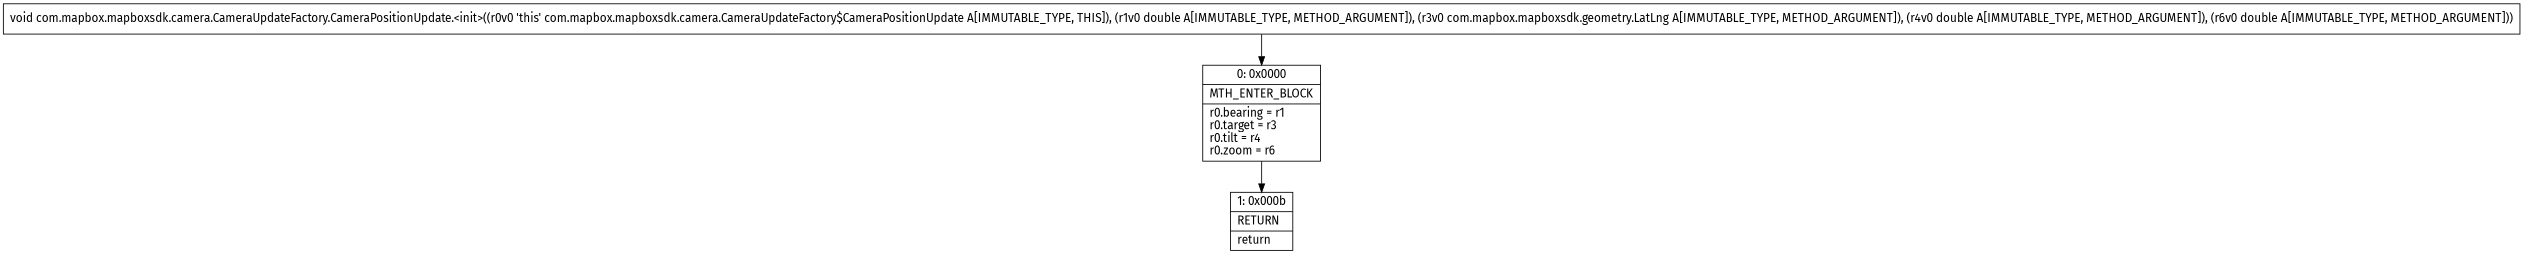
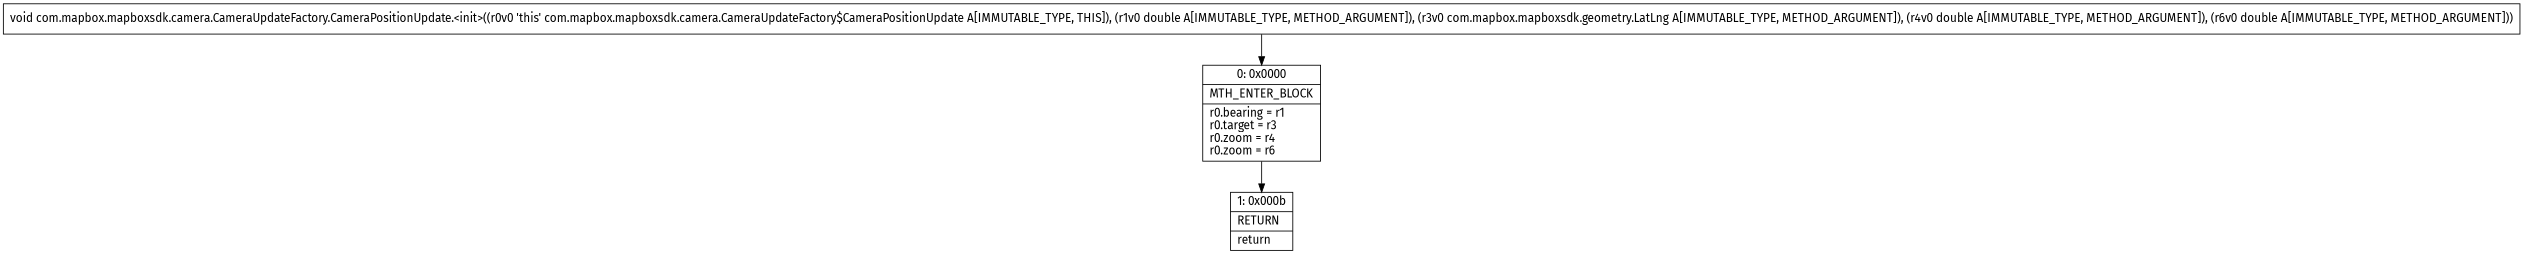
(1235, 138) -> (1243, 138)
